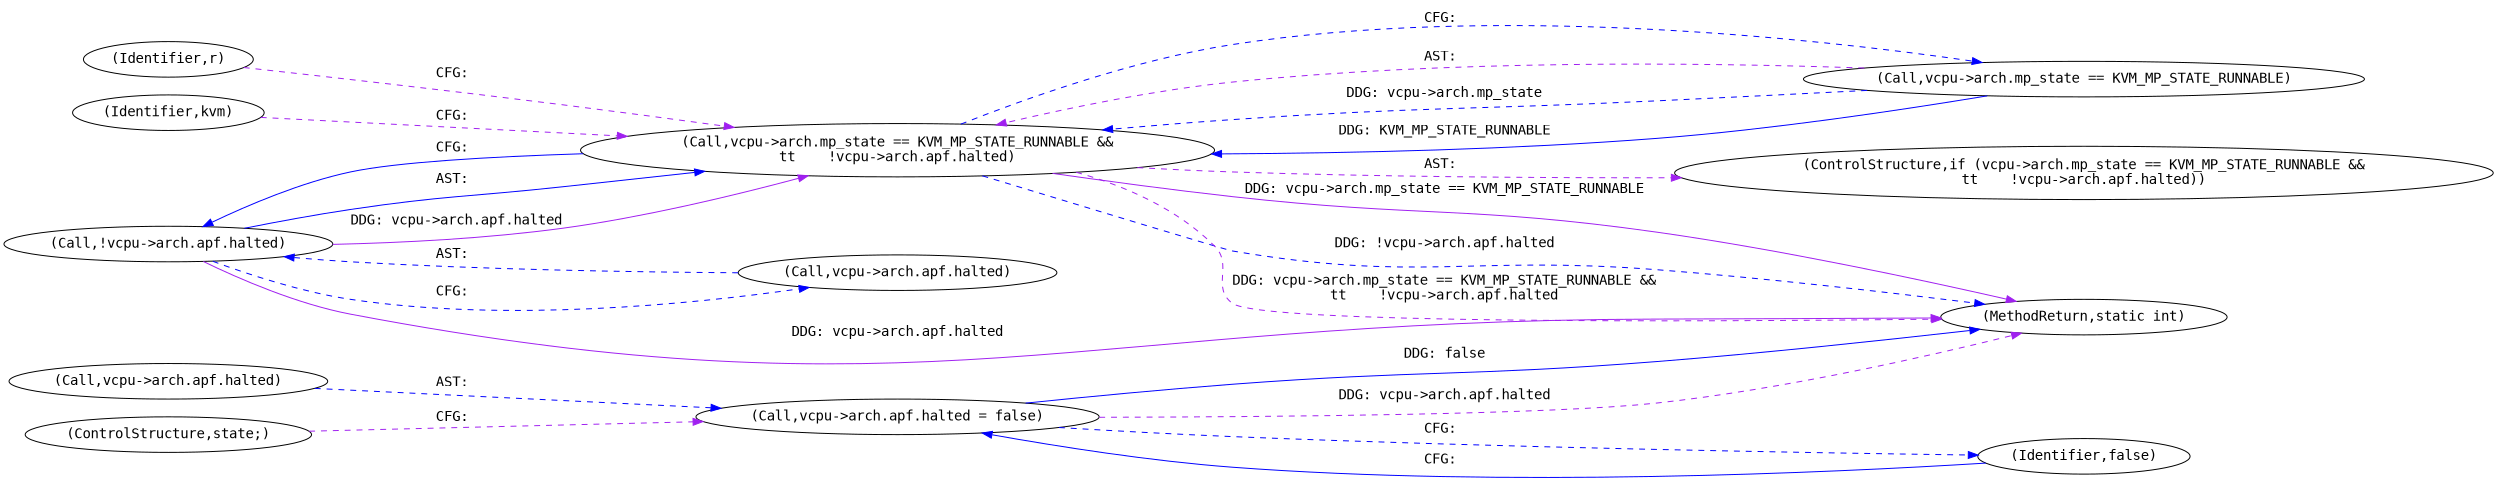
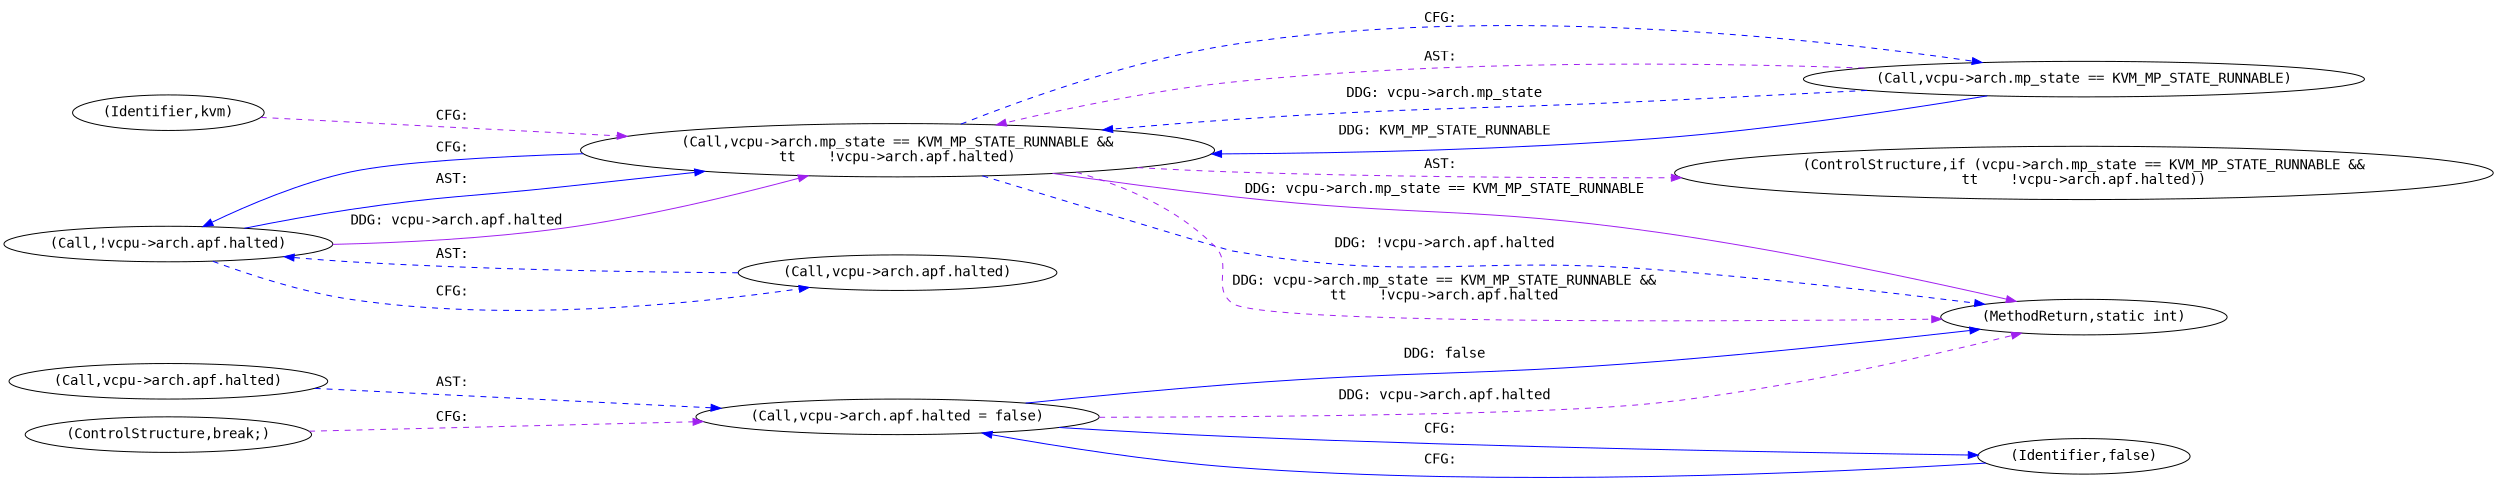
(168, 59) -> none
(1061, 353) -> none
(168, 435) -> (168, 435)
(1513, 446) -> (1513, 446)
